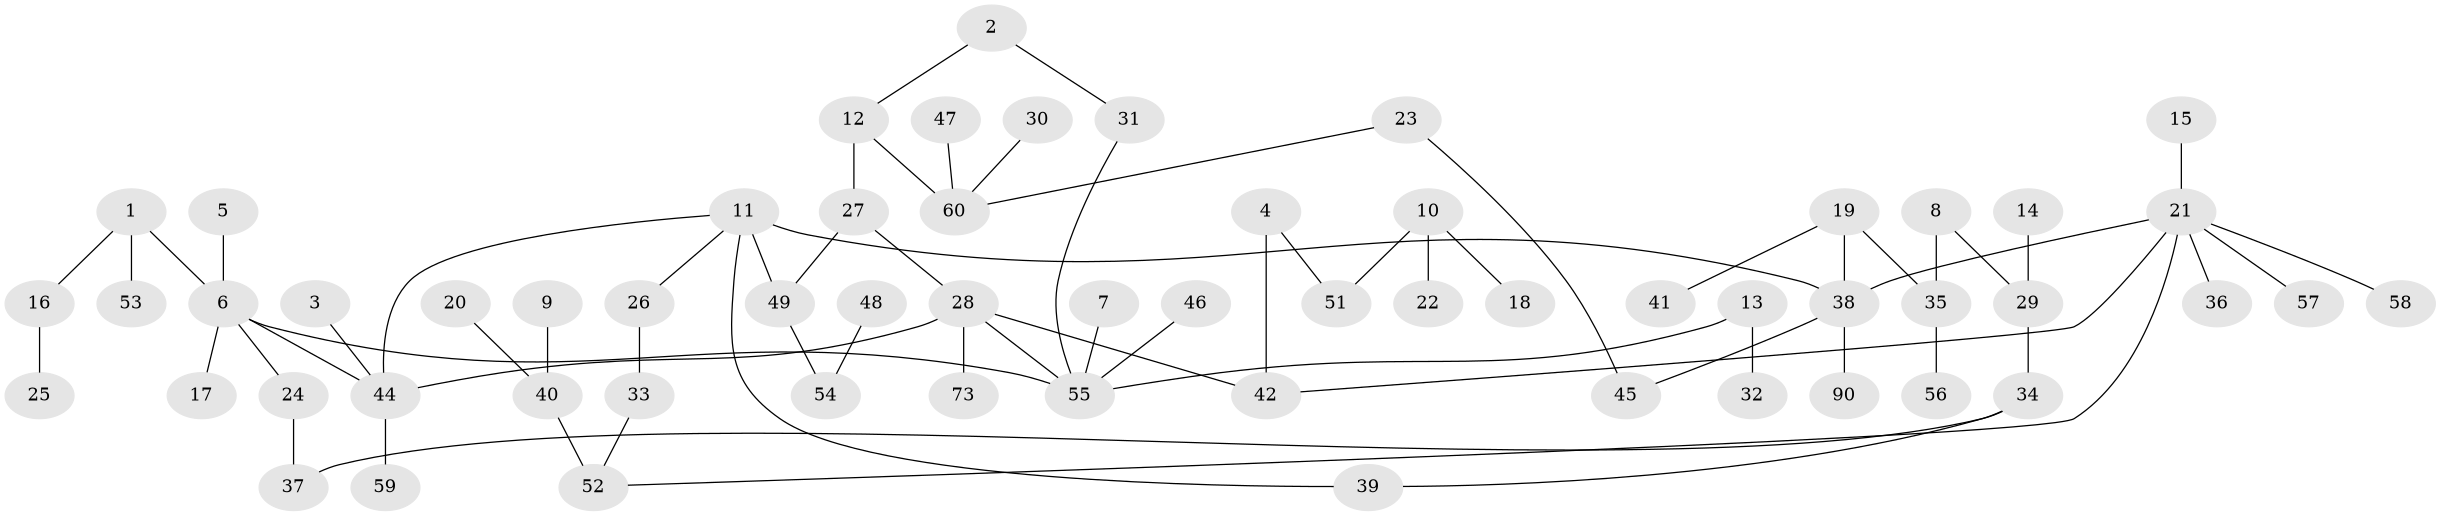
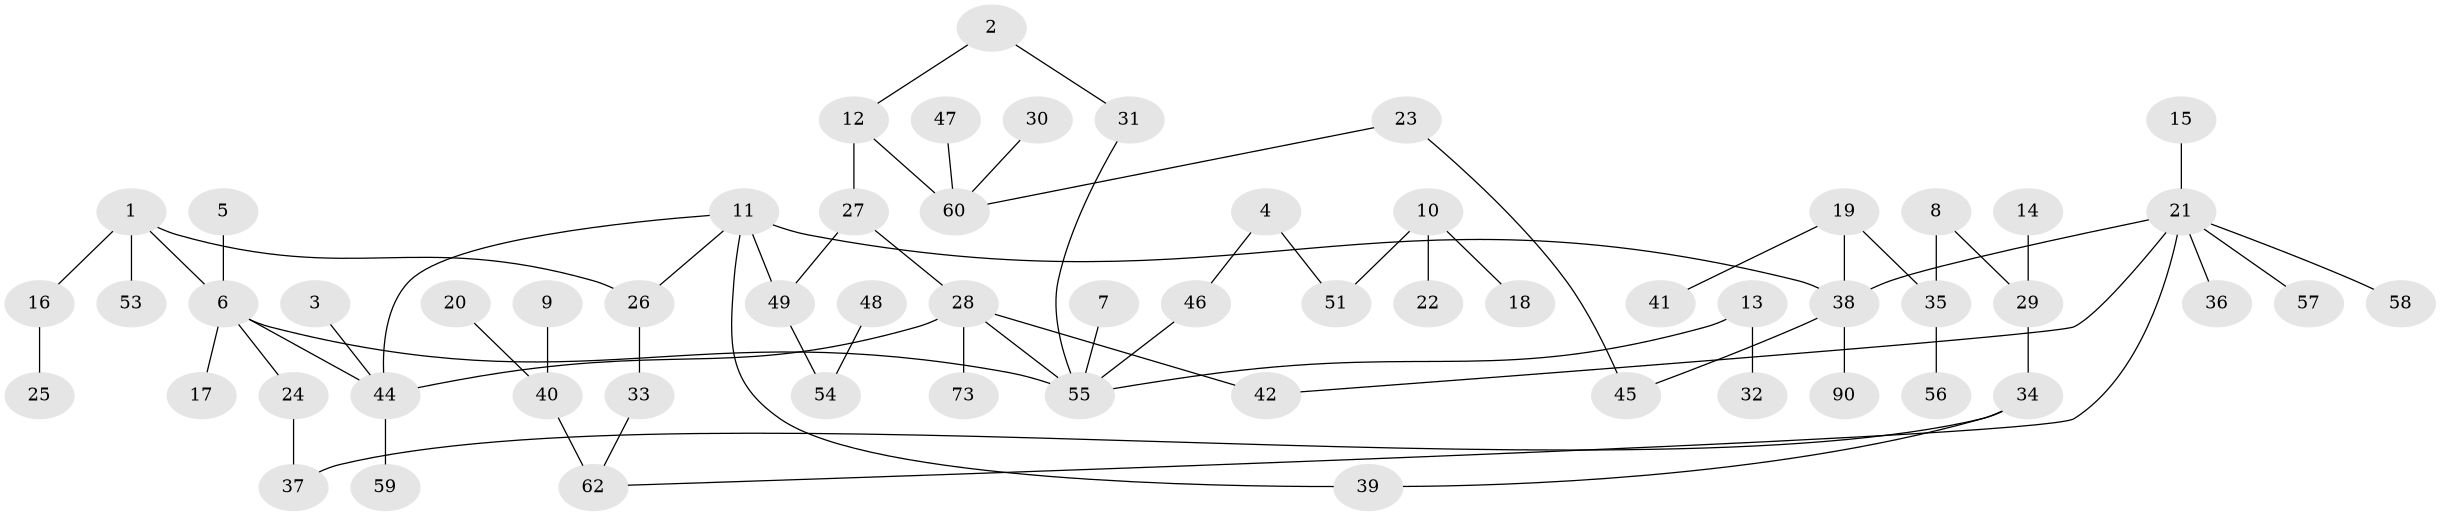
none -> (385, 258)
(1266, 304) -> (1227, 263)
(594, 488) -> (594, 488)
